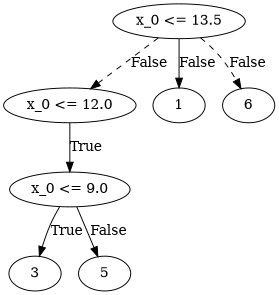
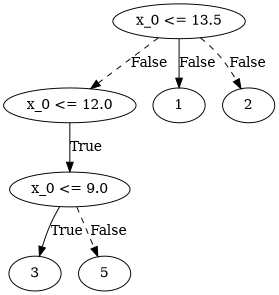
(249, 105) -> (249, 105)
(85, 227) -> (85, 227)
